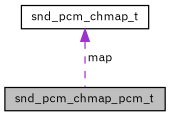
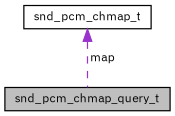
(85, 99) -> (87, 99)
